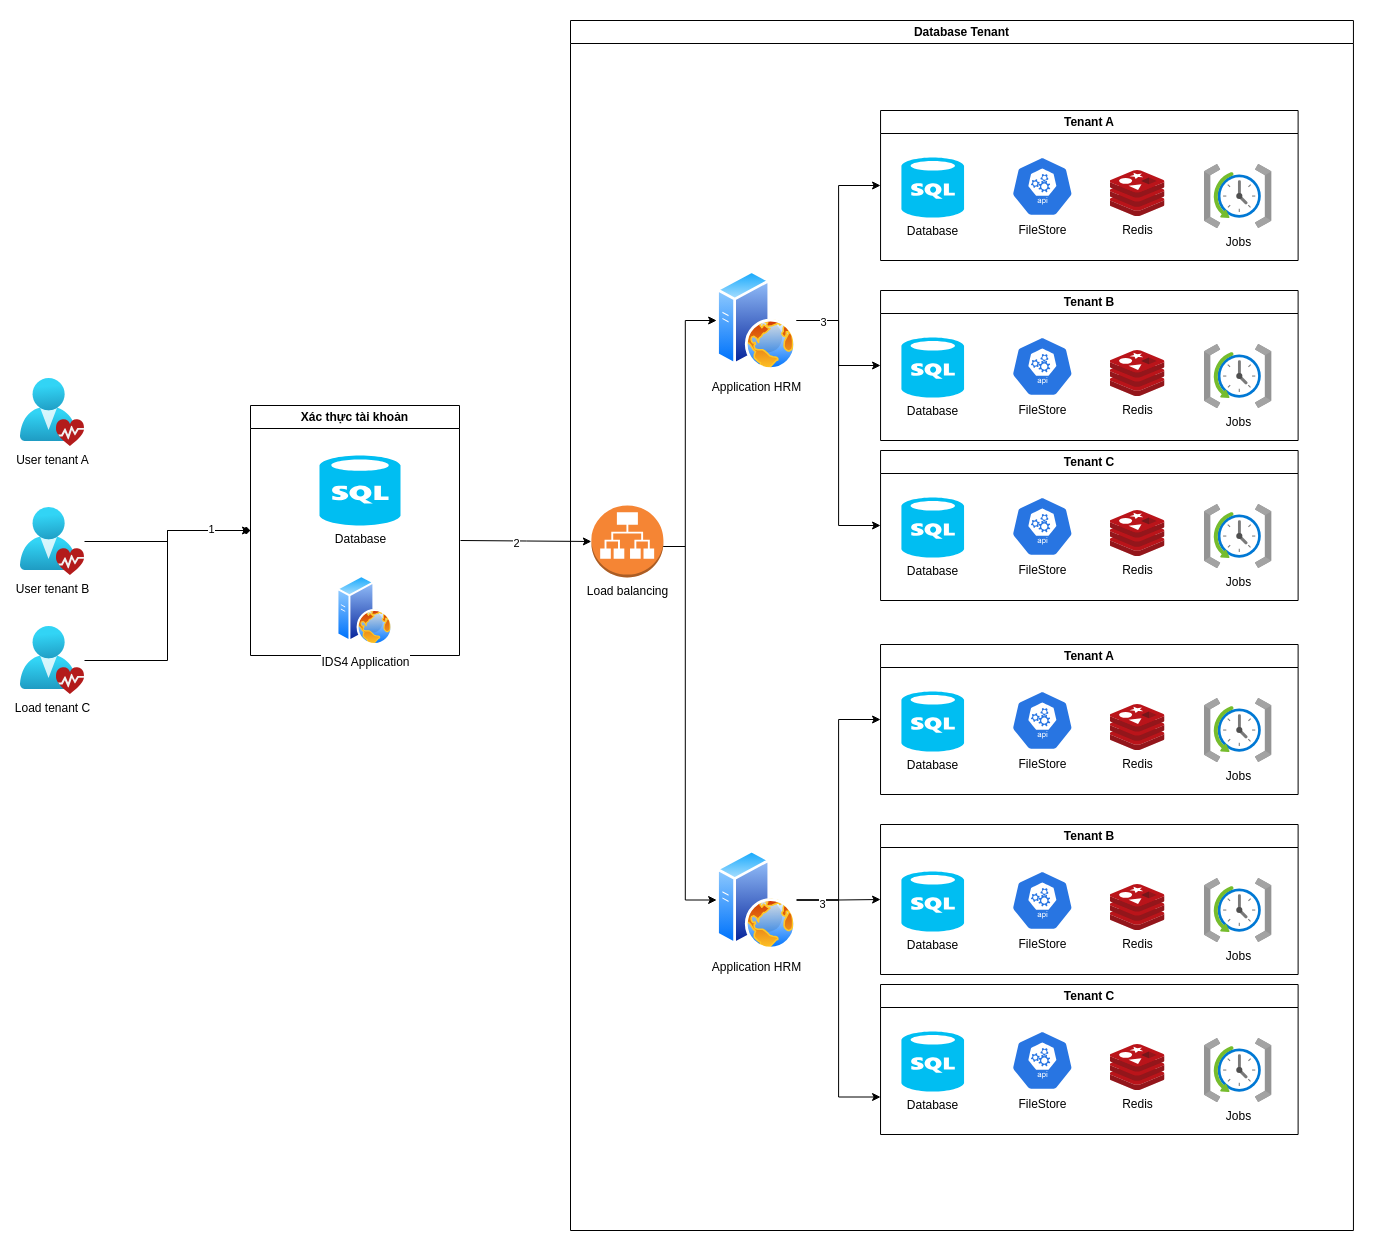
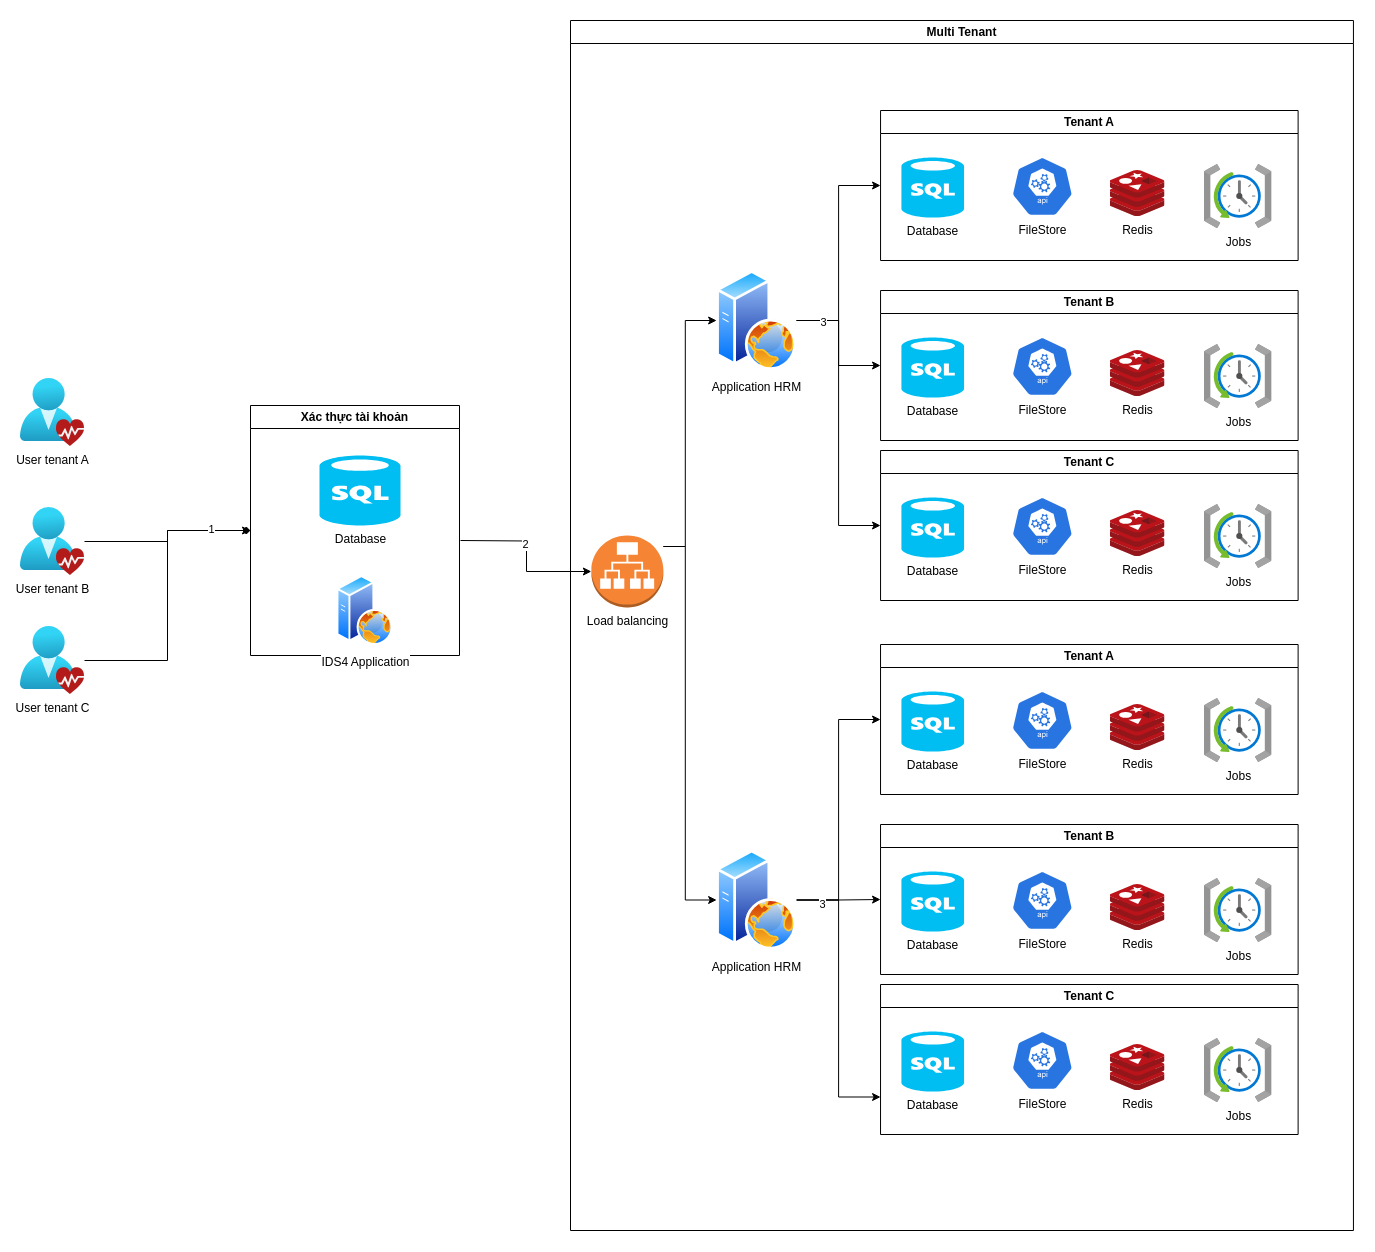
(962, 33) -> (962, 33)
(627, 542) -> (627, 572)
(53, 709) -> (53, 709)
